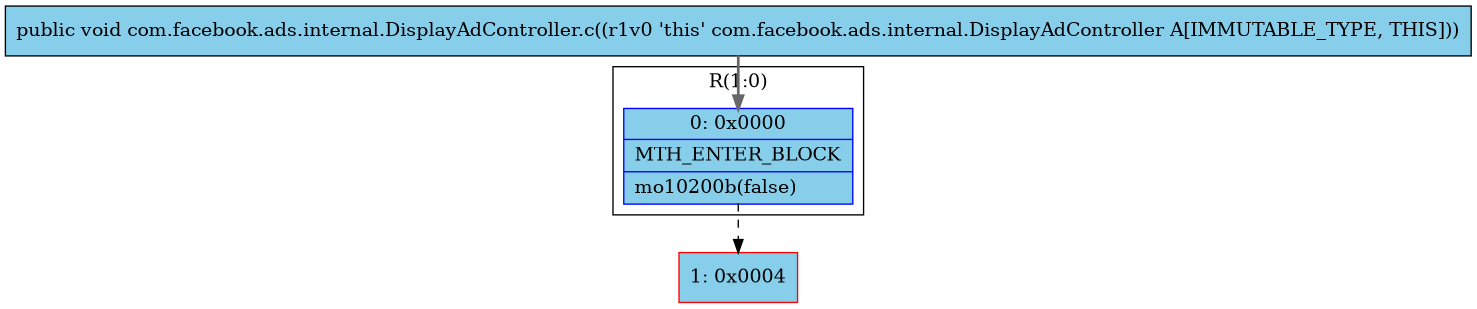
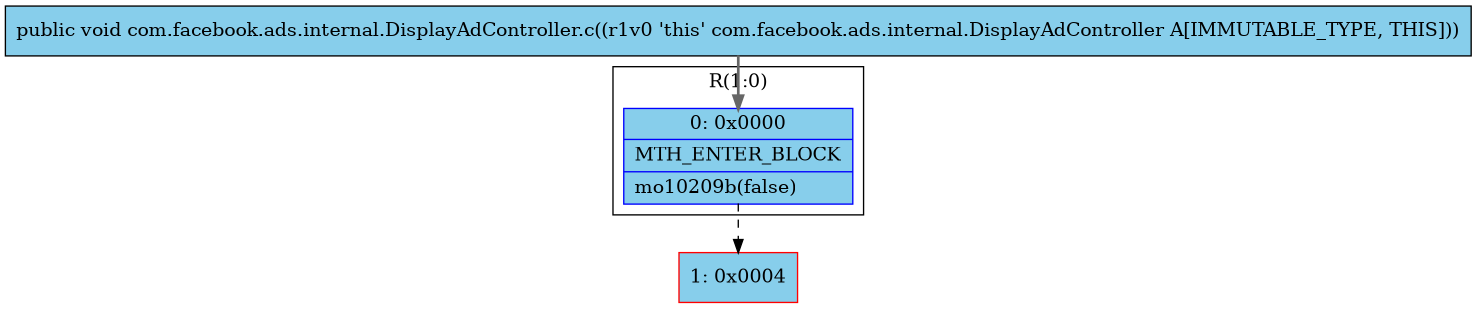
(716, 187) -> (716, 187)
